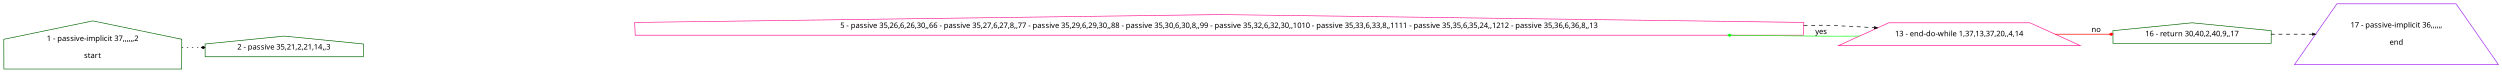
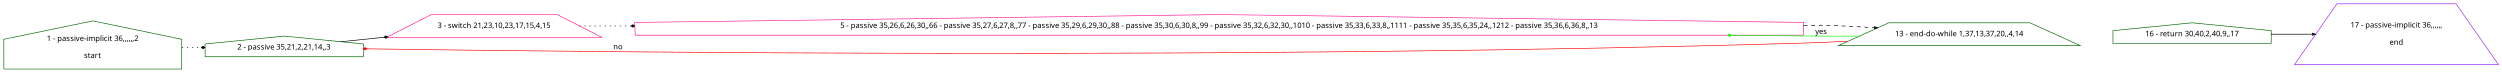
none -> (494, 26)
(1959, 34) -> (1959, 34)
(2082, 34) -> (1107, 53)
(2292, 34) -> (2292, 34)
(93, 48) -> (93, 48)
